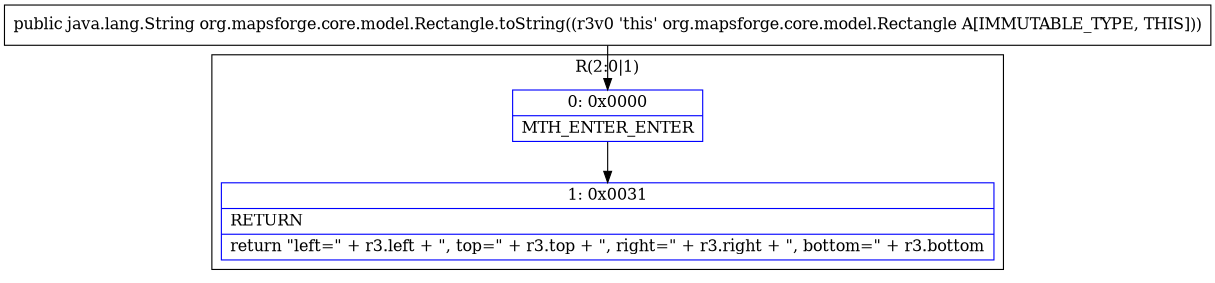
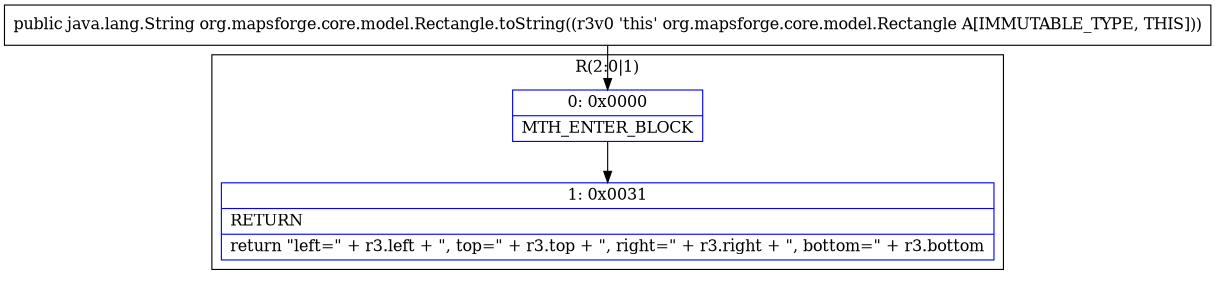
(608, 128) -> (608, 128)
